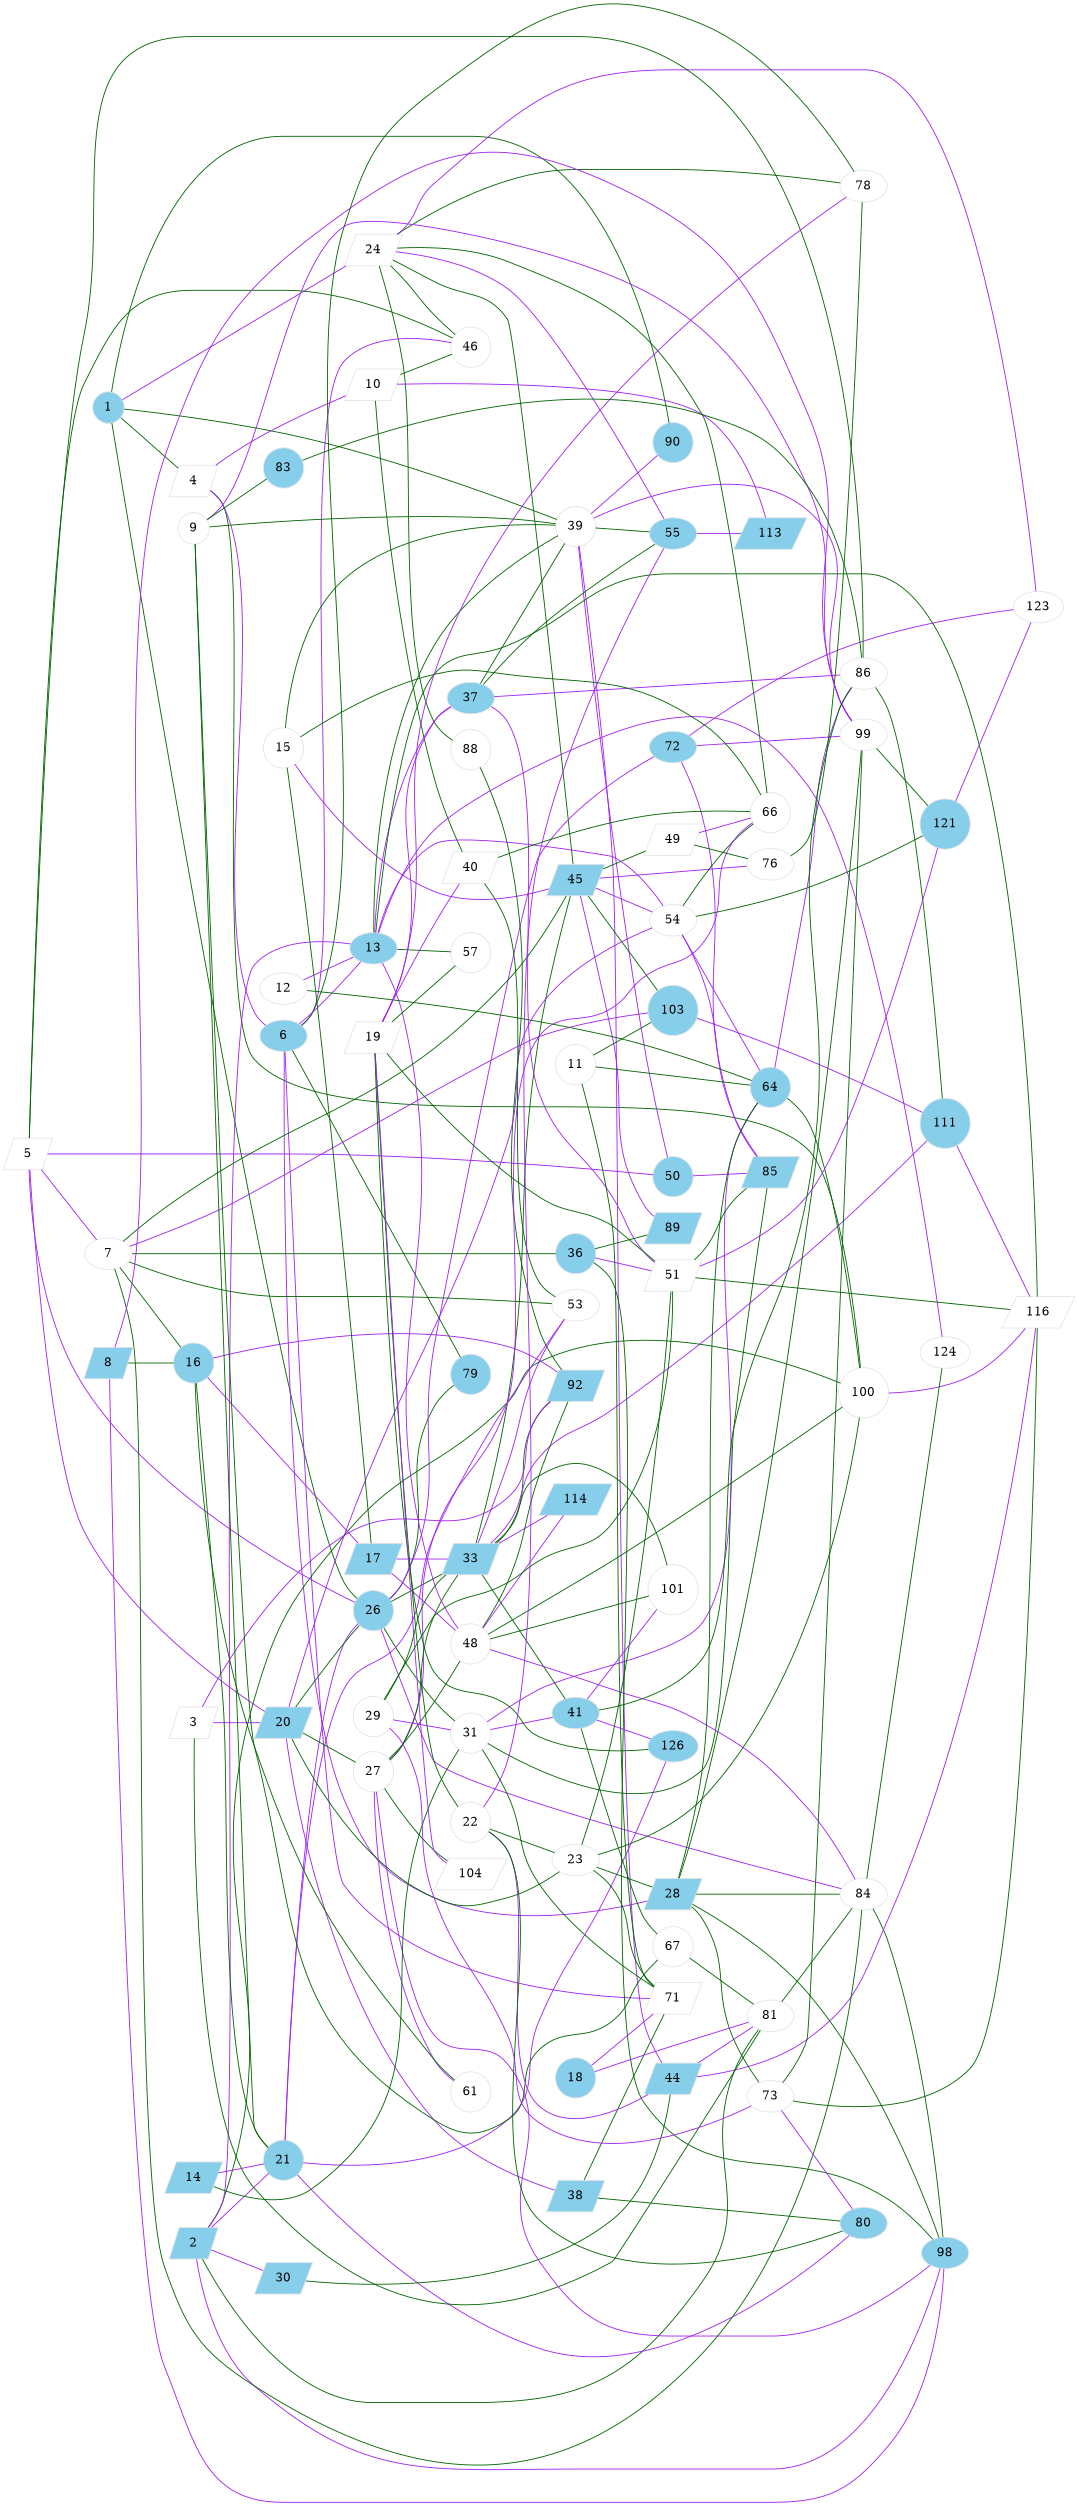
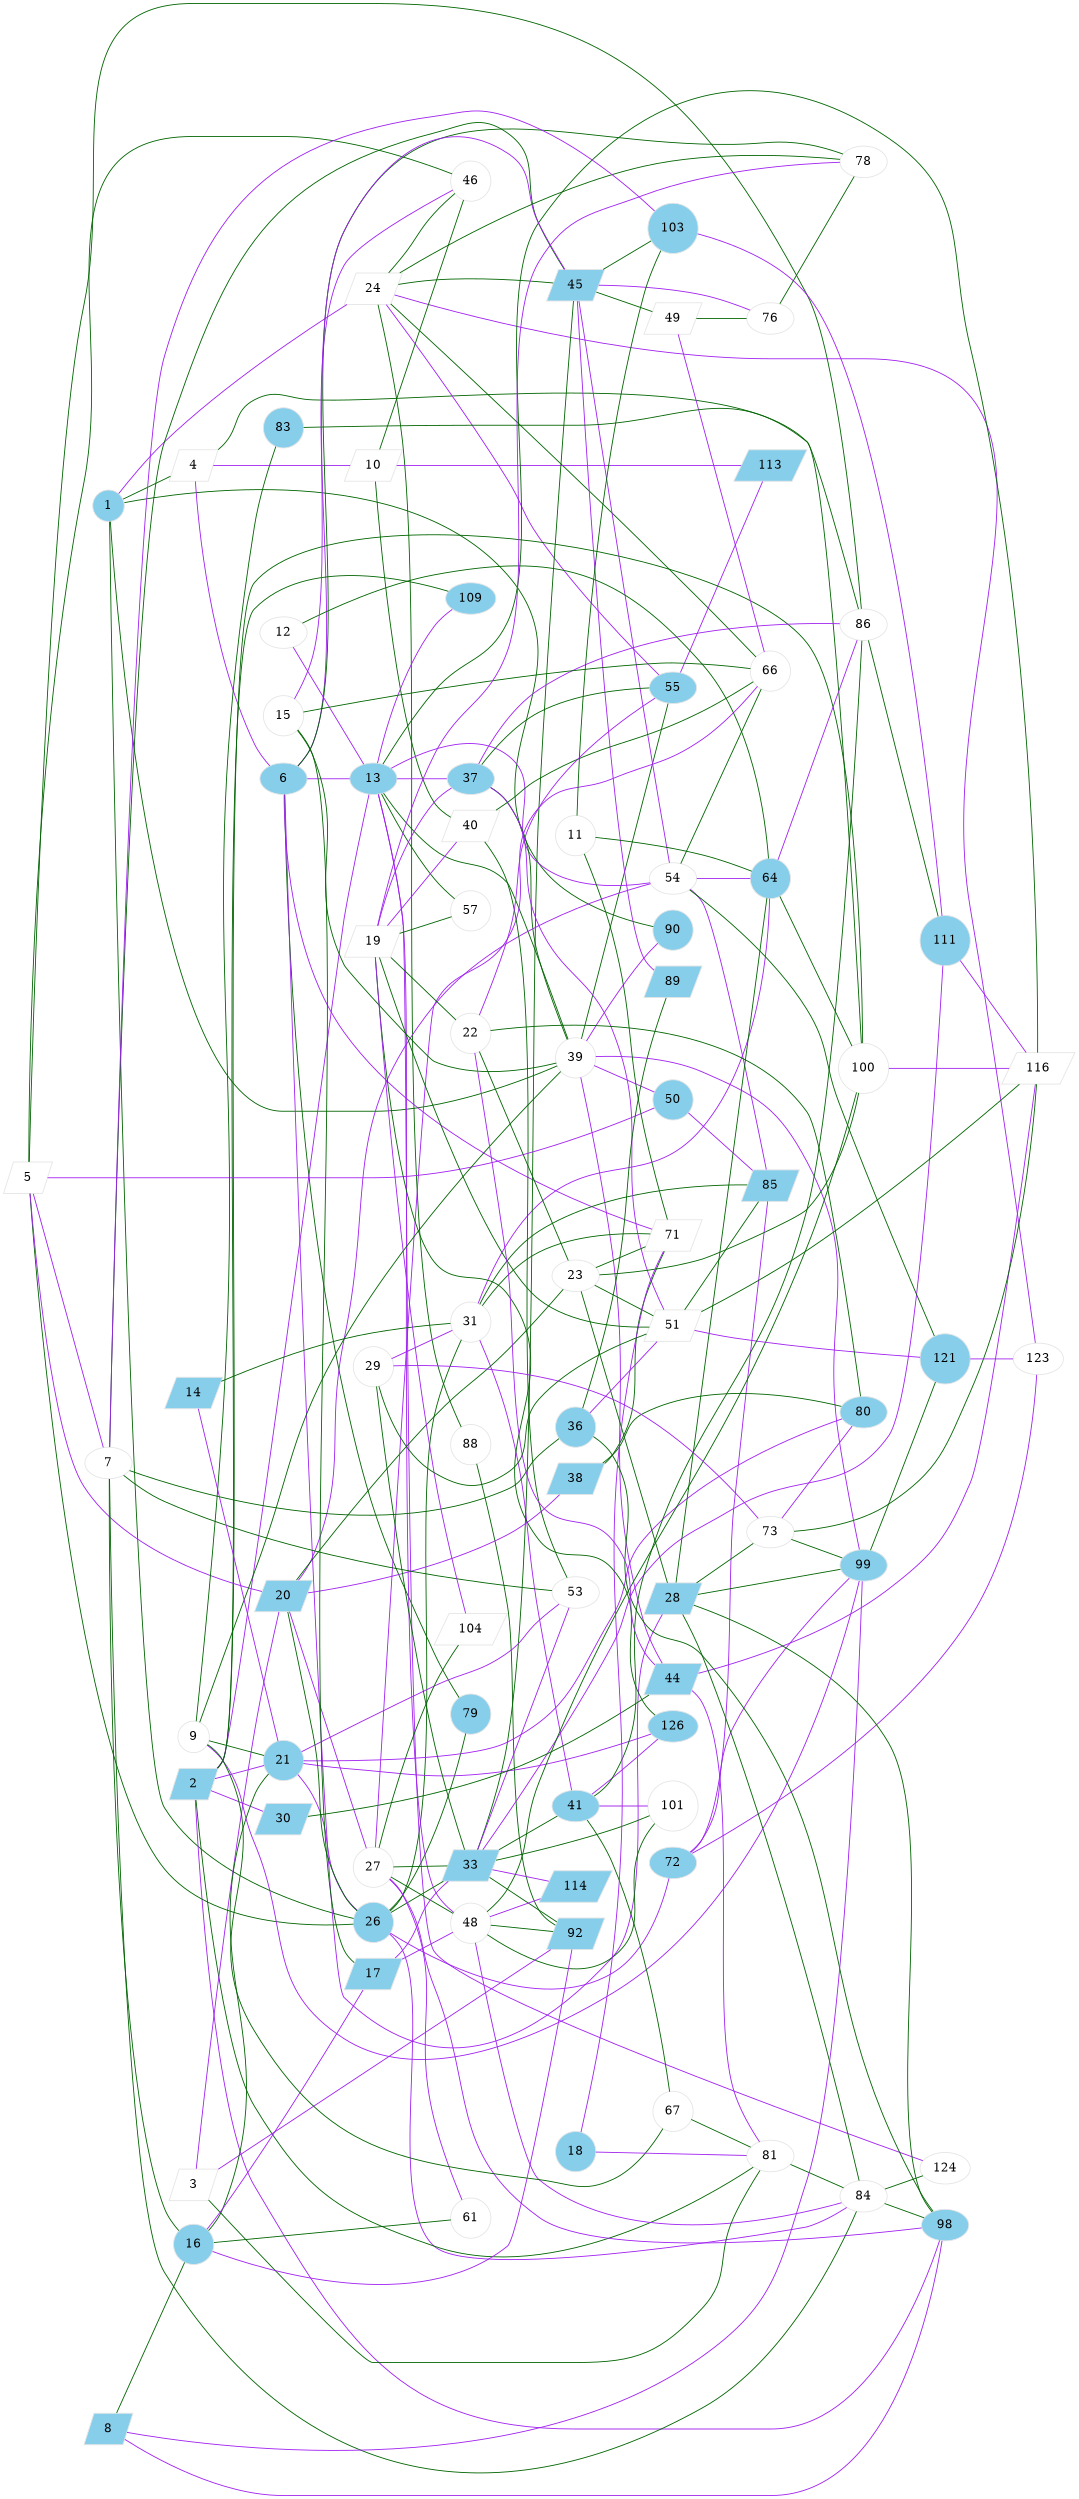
none -> (471, 598)
(864, 735) -> (864, 1565)
(122, 1435) -> (86, 1639)
(336, 1751) -> (328, 1730)
